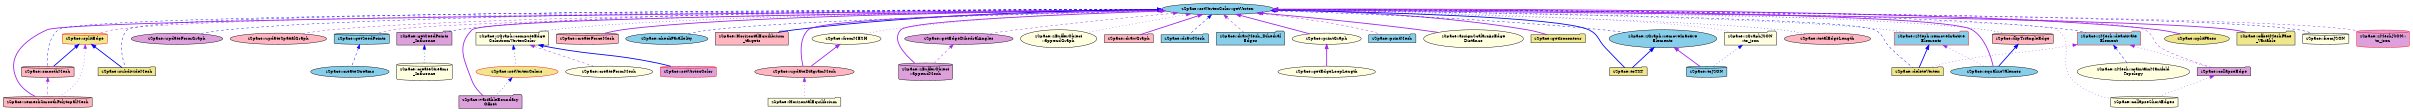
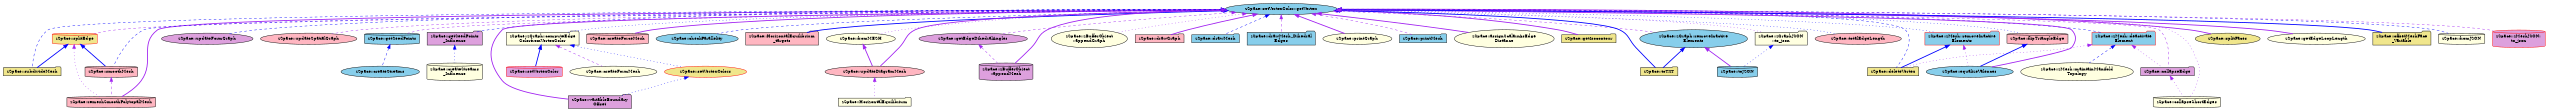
(1762, 15) -> (2122, 19)
(1476, 20) -> (1505, 20)
(1327, 57) -> (1817, 14)
